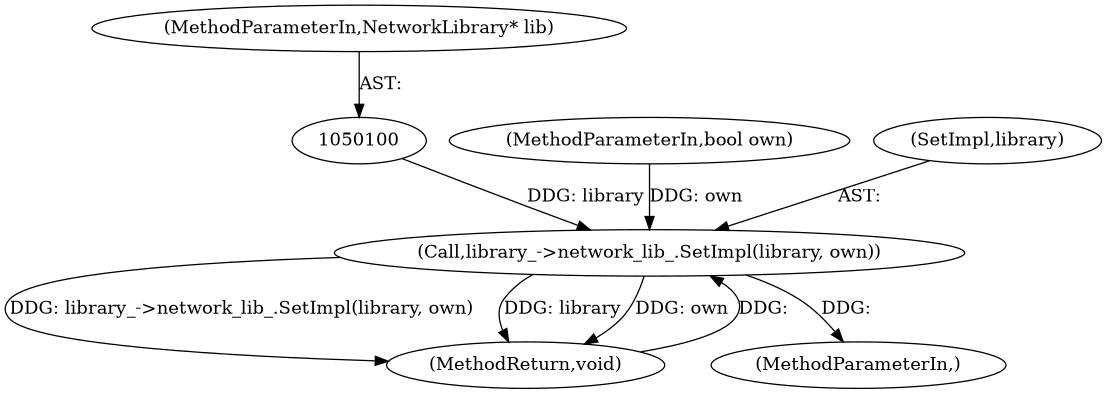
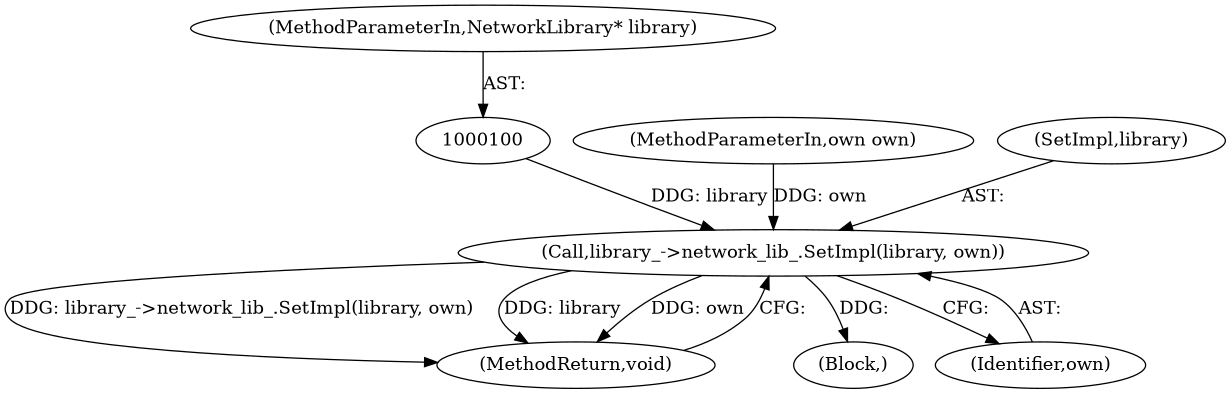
(359, 28) -> (483, 28)
(359, 141) -> (483, 141)
(650, 141) -> (773, 141)
(766, 309) -> (786, 309)
(859, 365) -> (853, 365)
none -> (1041, 365)
